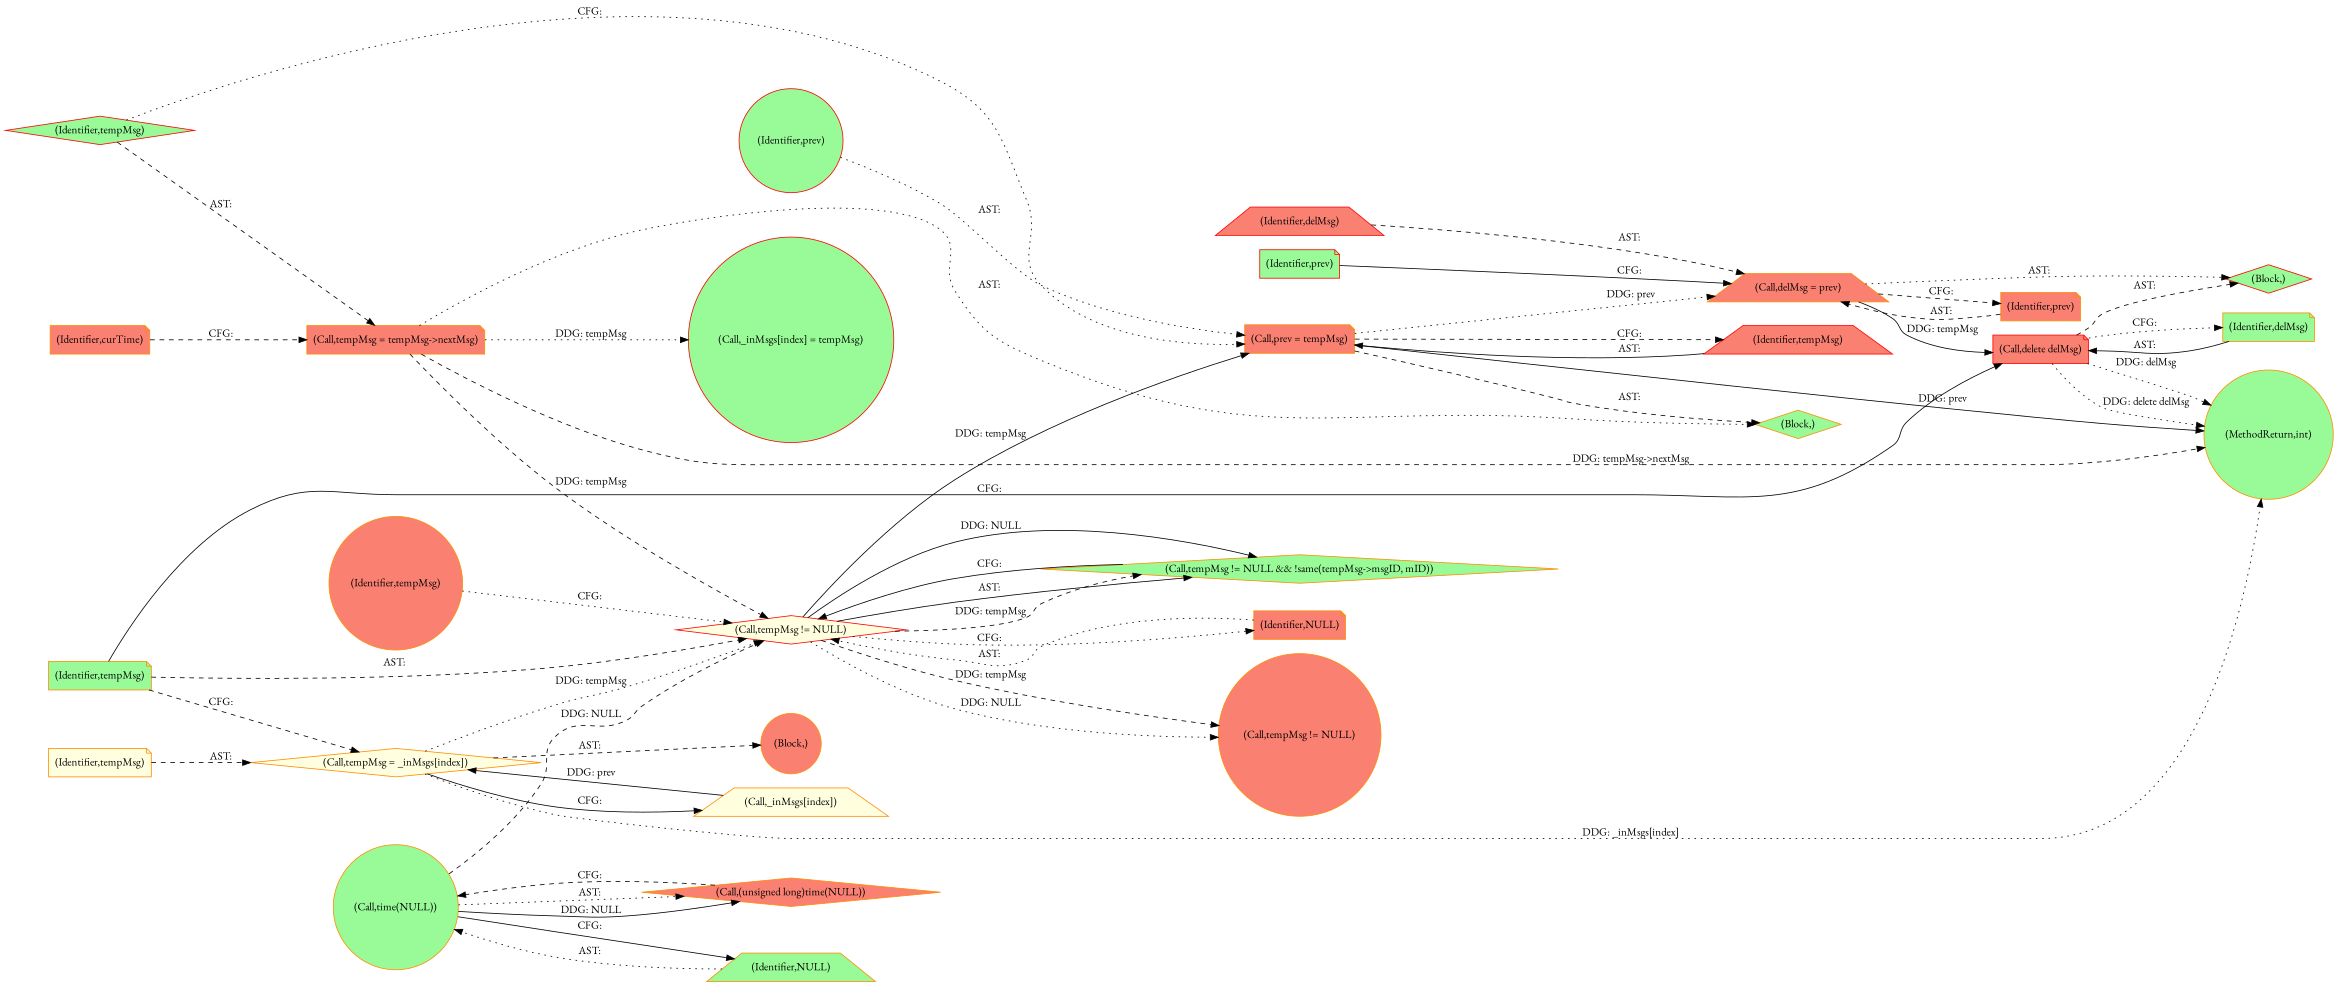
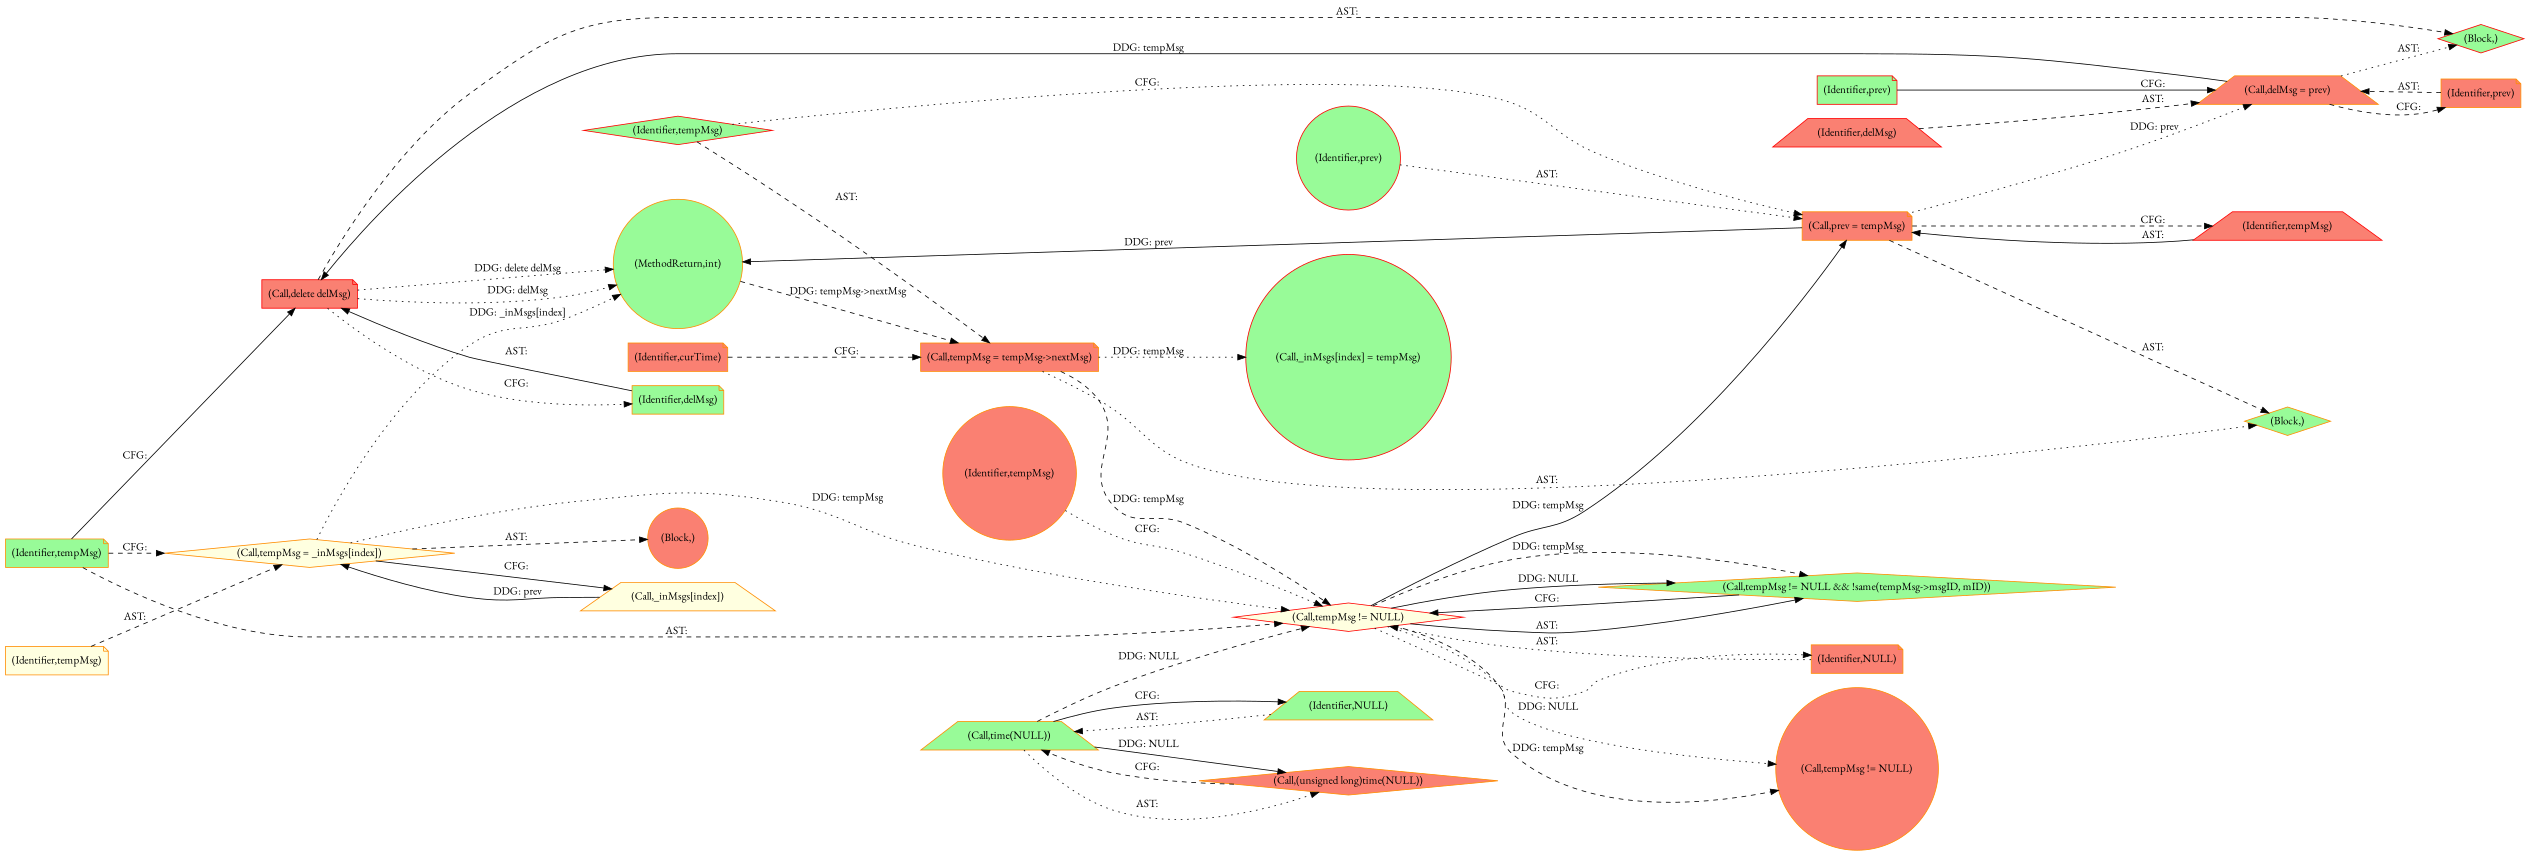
(1299, 465) -> (845, 311)
(396, 907) -> (1010, 736)
